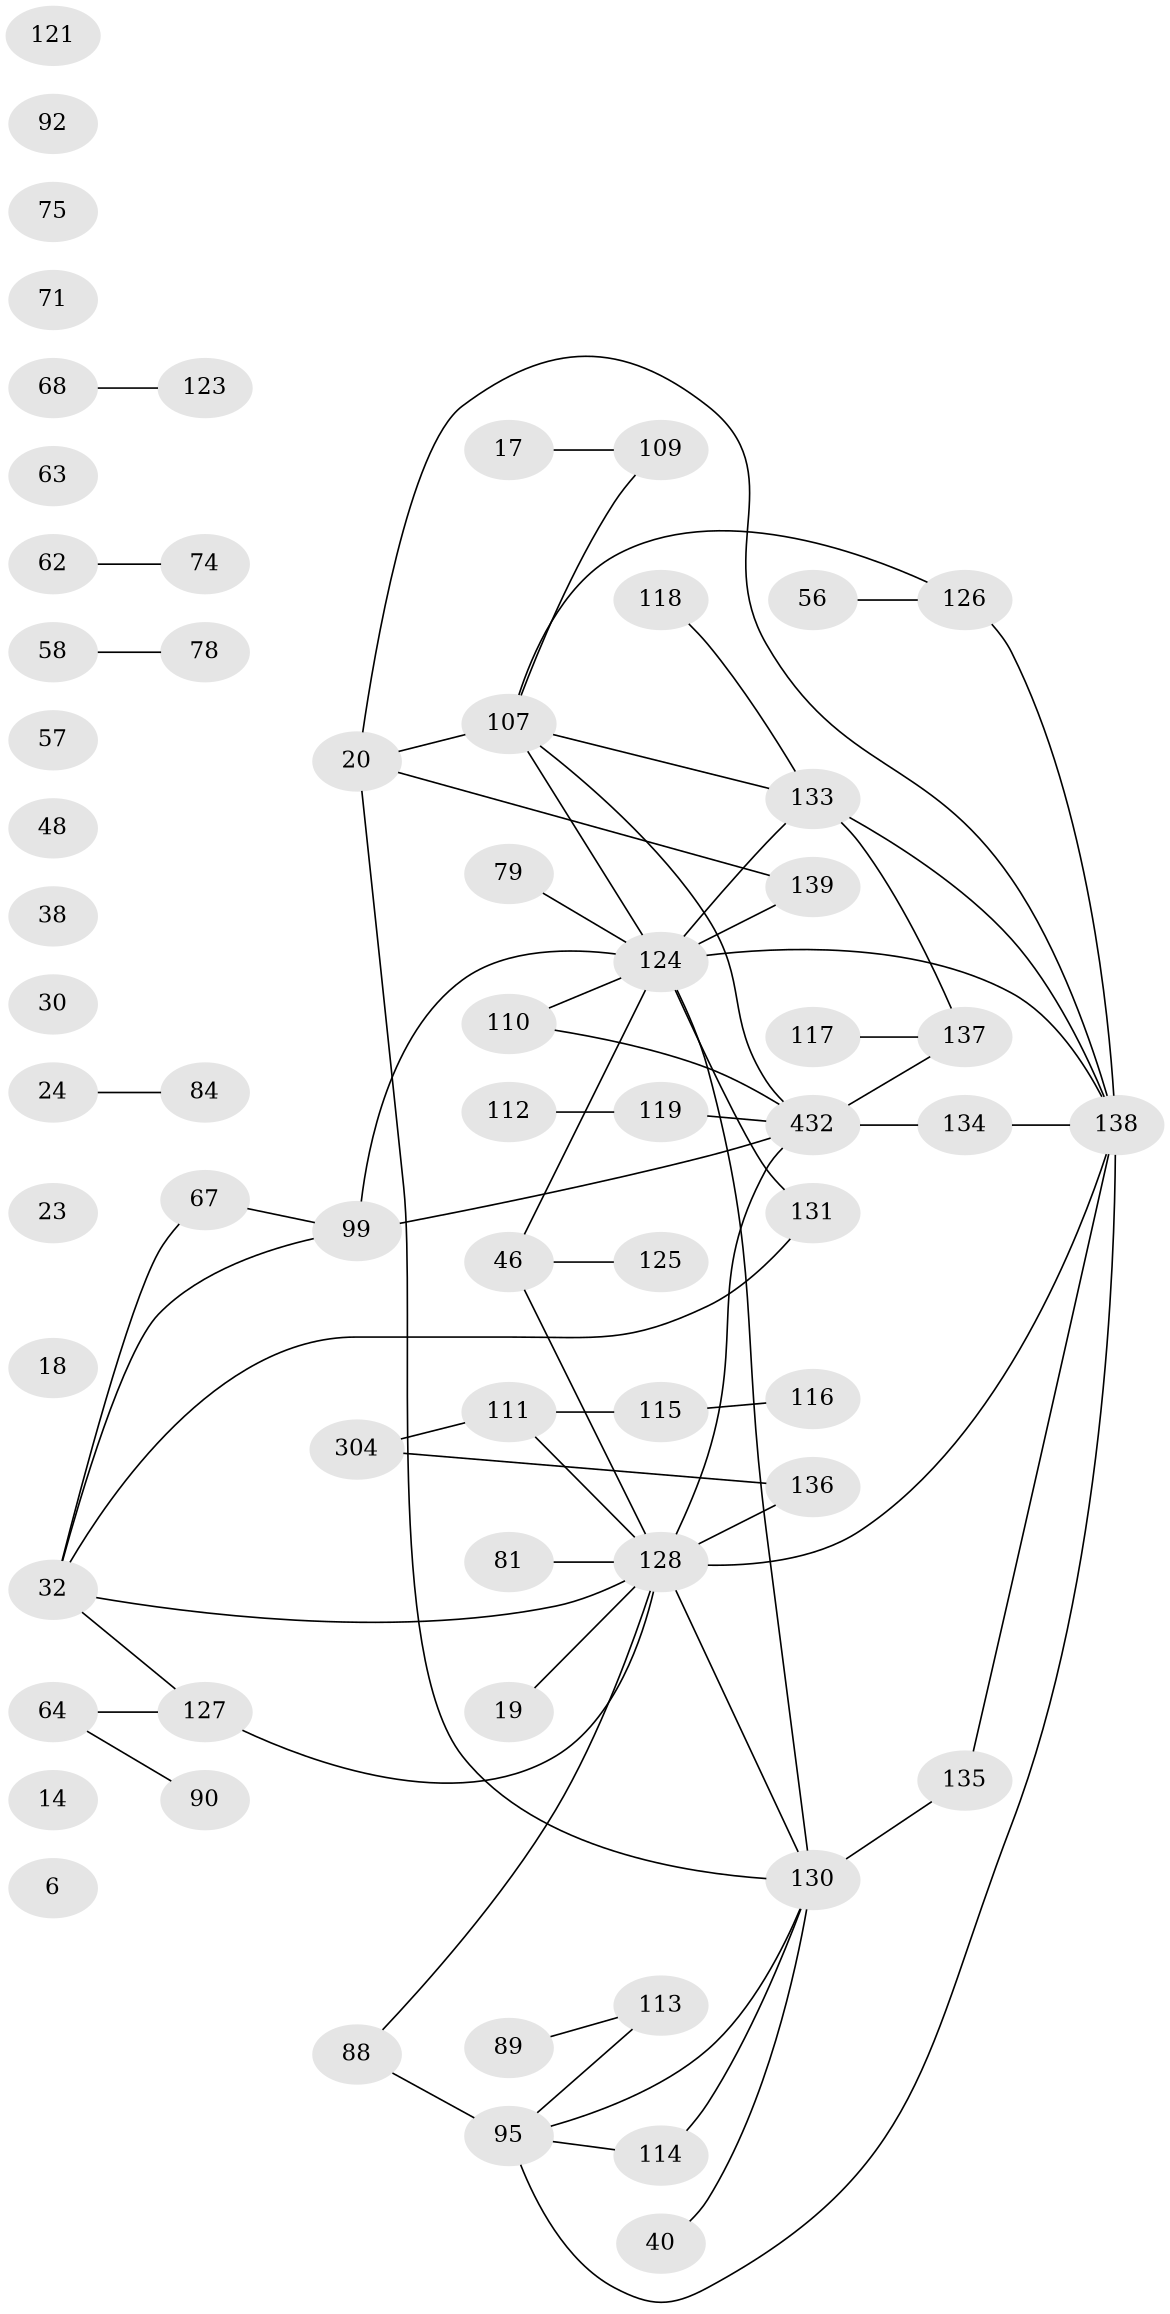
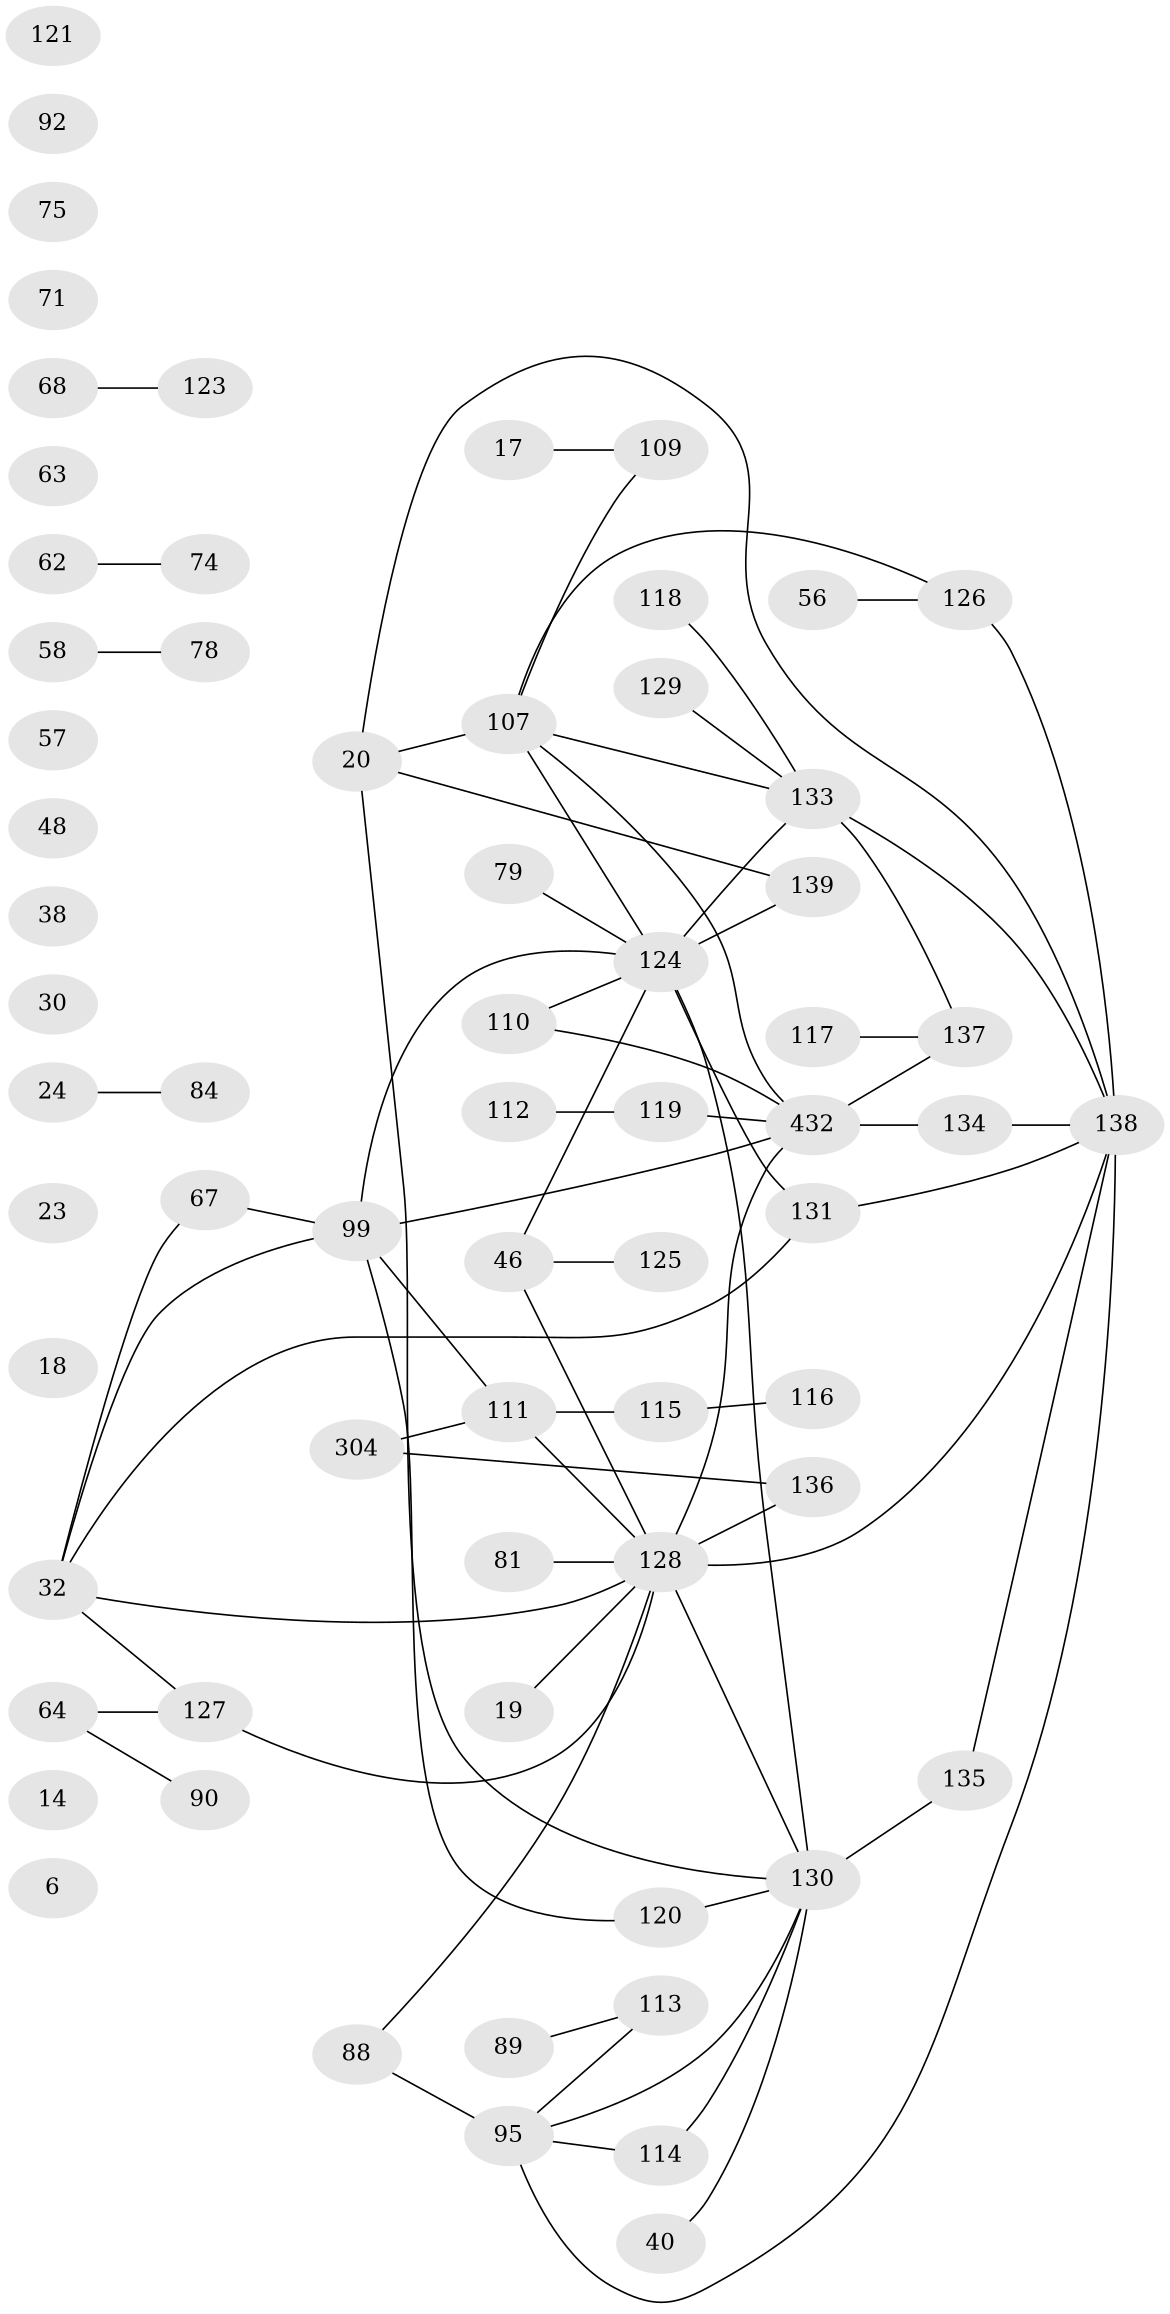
none -> (661, 688)
(909, 959) -> (971, 1181)
none -> (433, 1322)
none -> (661, 1918)
